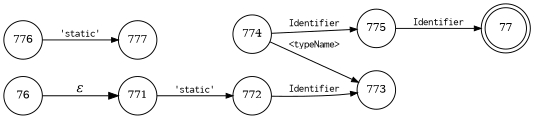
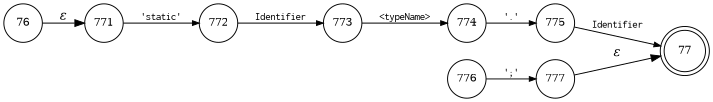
(314, 24) -> (511, 17)
(80, 34) -> (511, 73)
(311, 61) -> (401, 23)
none -> (613, 67)
